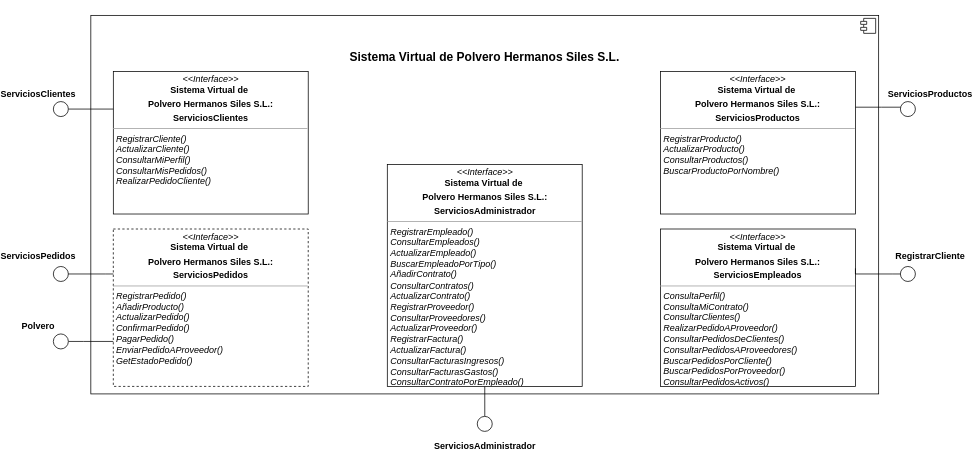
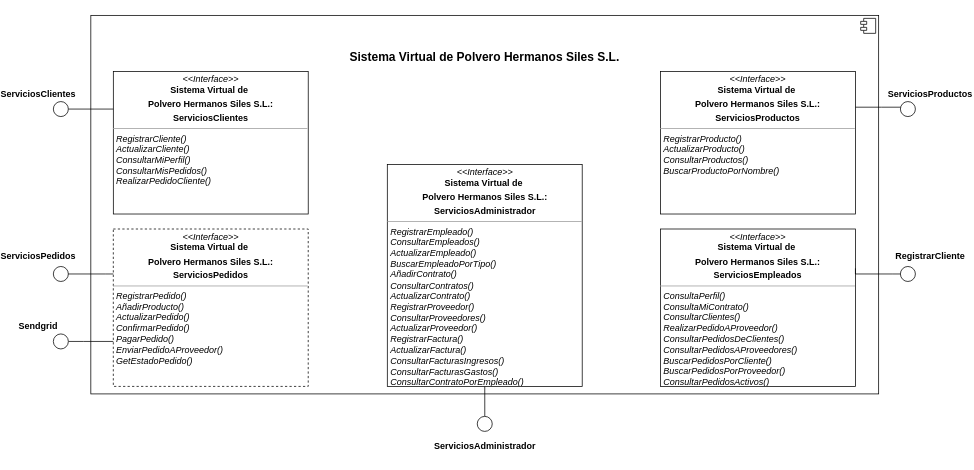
(38, 327) -> (38, 327)
